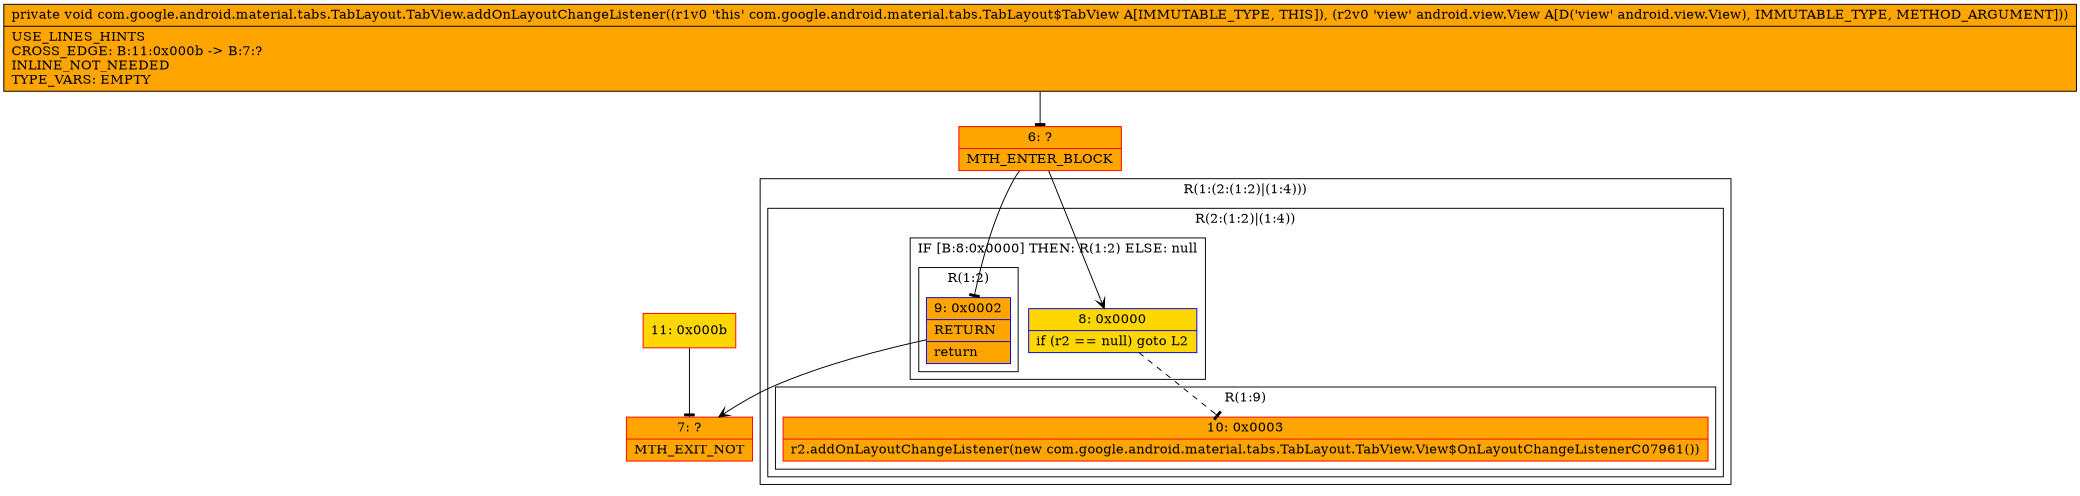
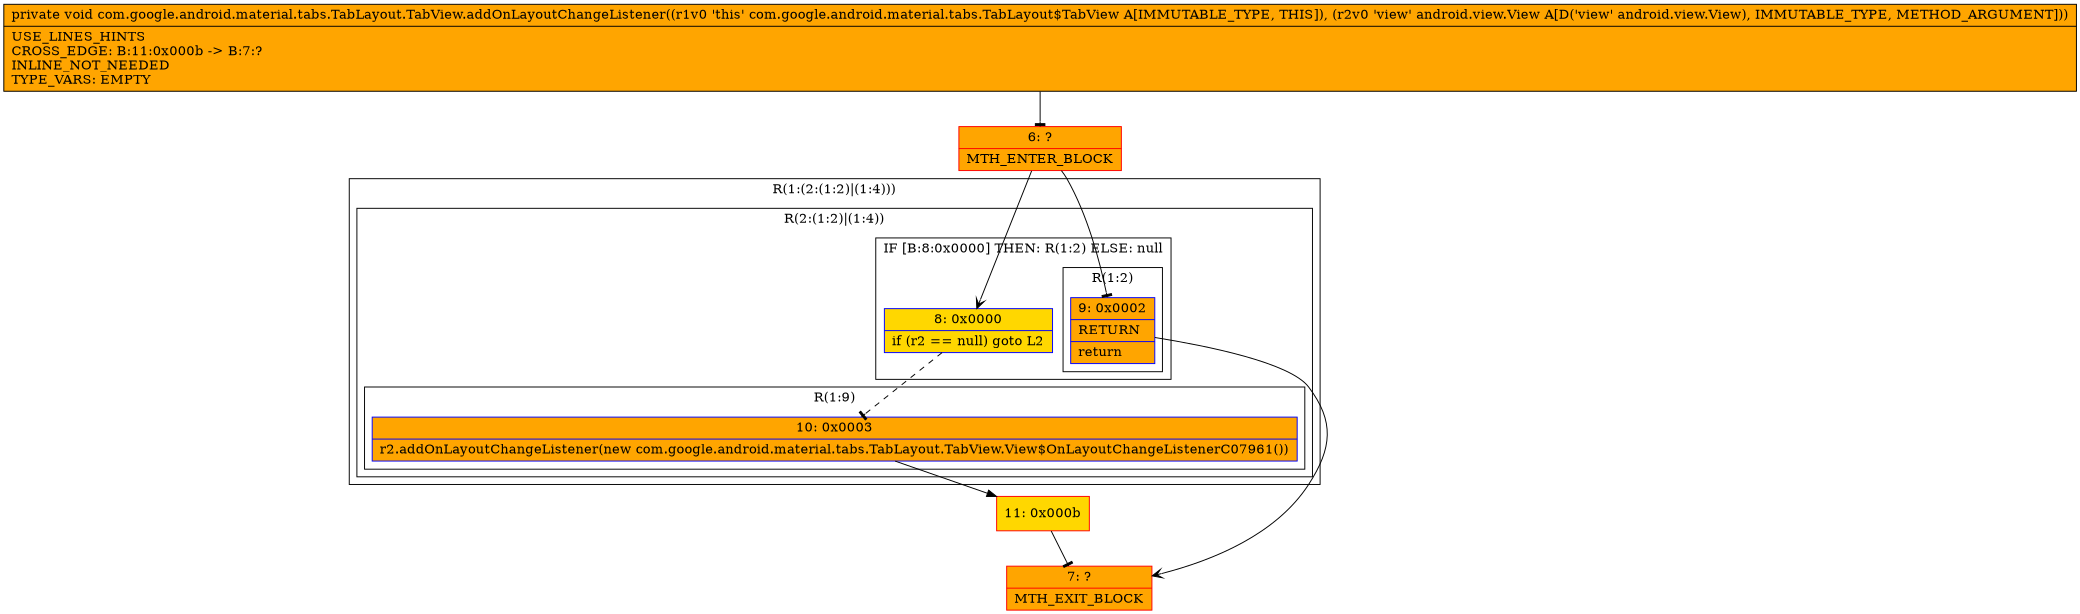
(1246, 439) -> (835, 439)
(689, 450) -> (1079, 599)
none -> (941, 477)
